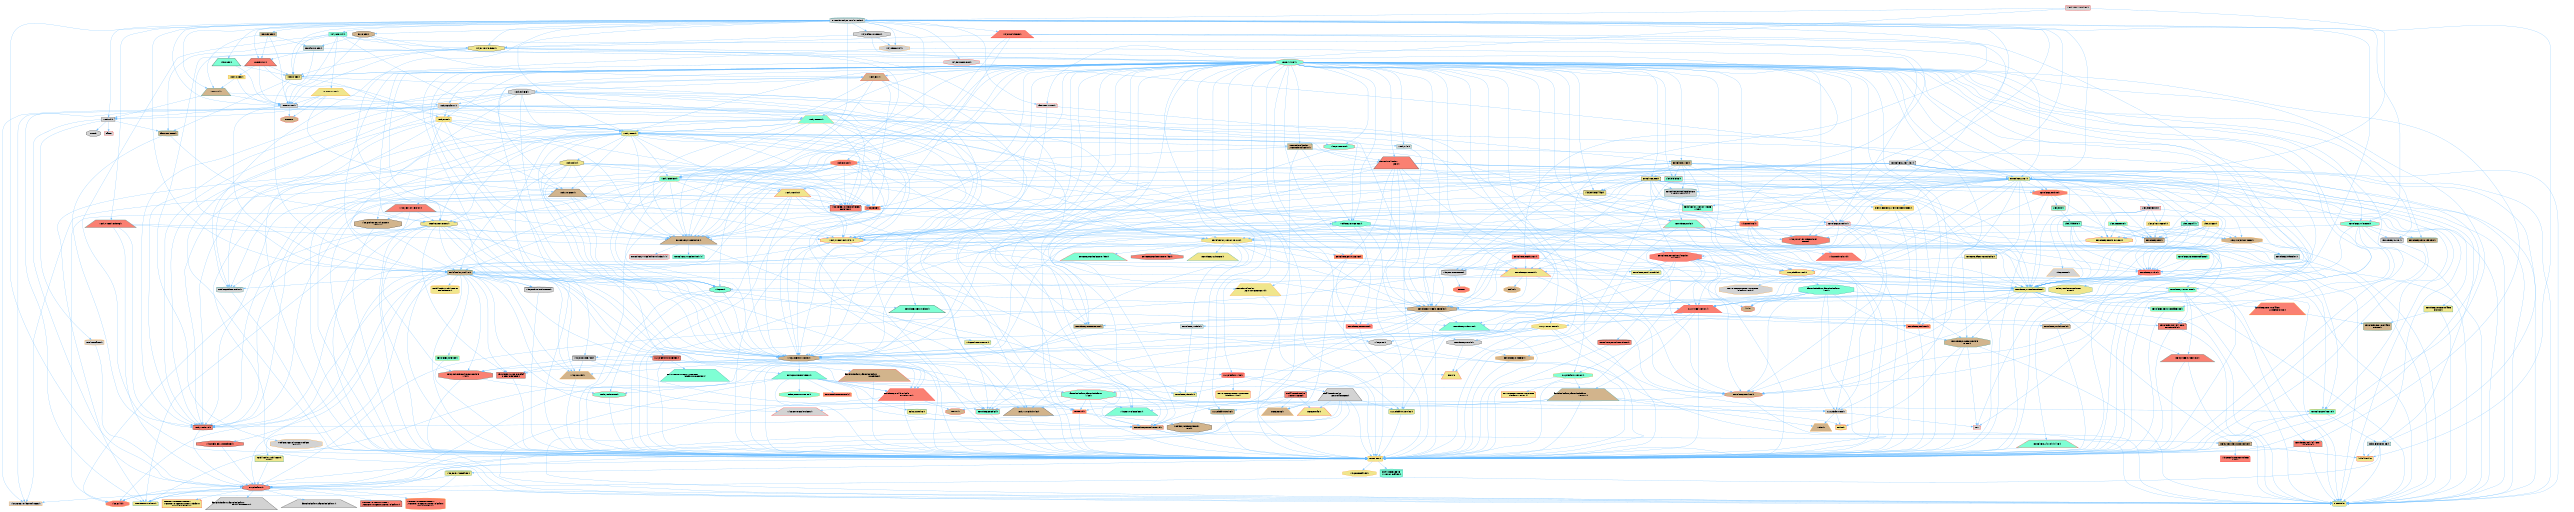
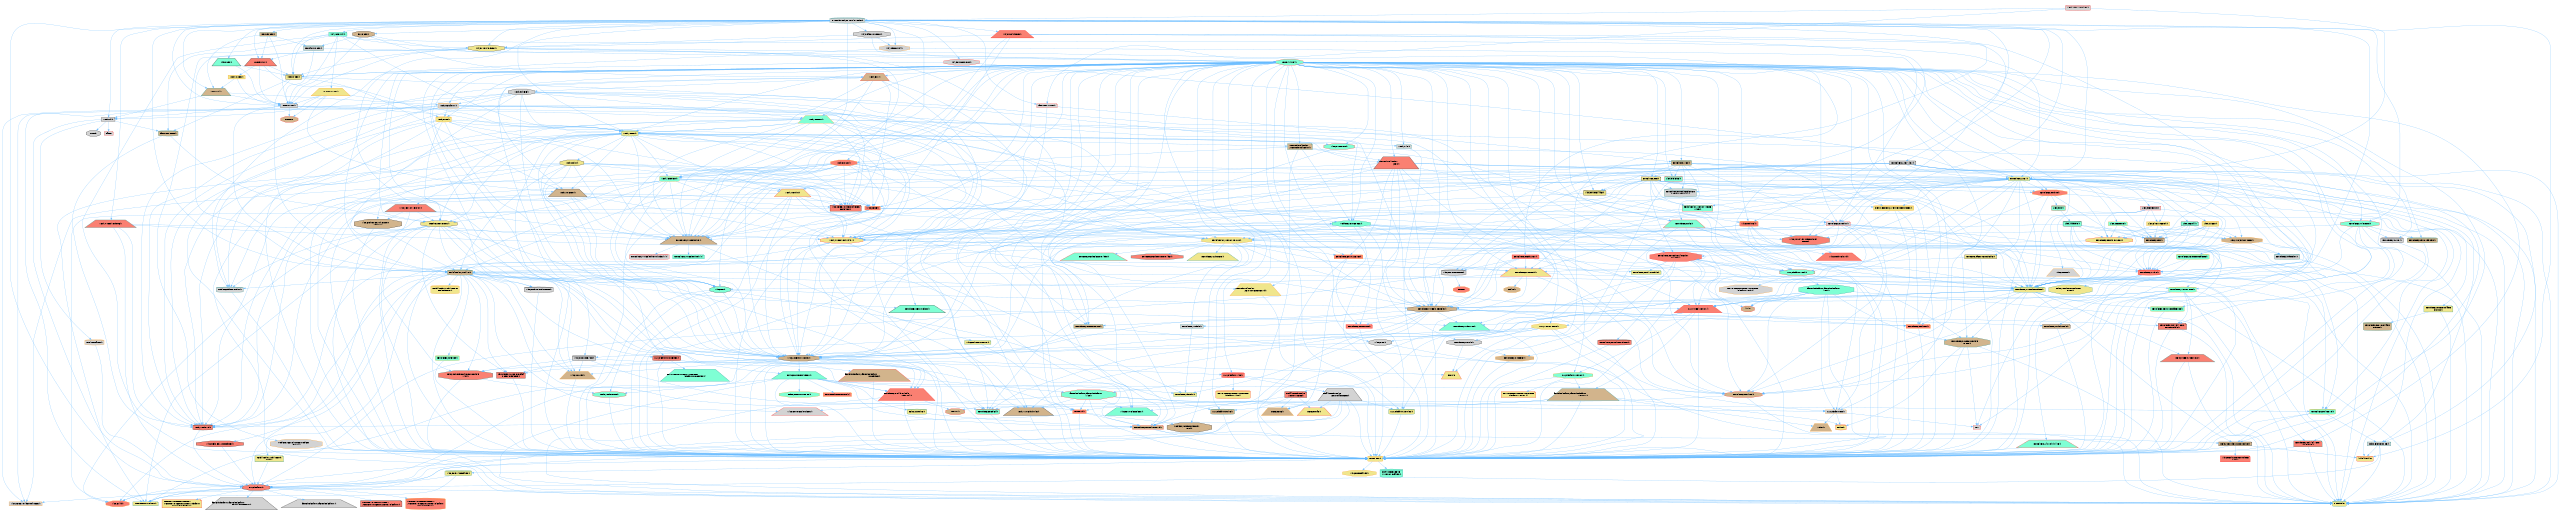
(1797, 272) -> (1797, 272)
(2278, 309) -> none
(907, 395) -> (907, 395)
